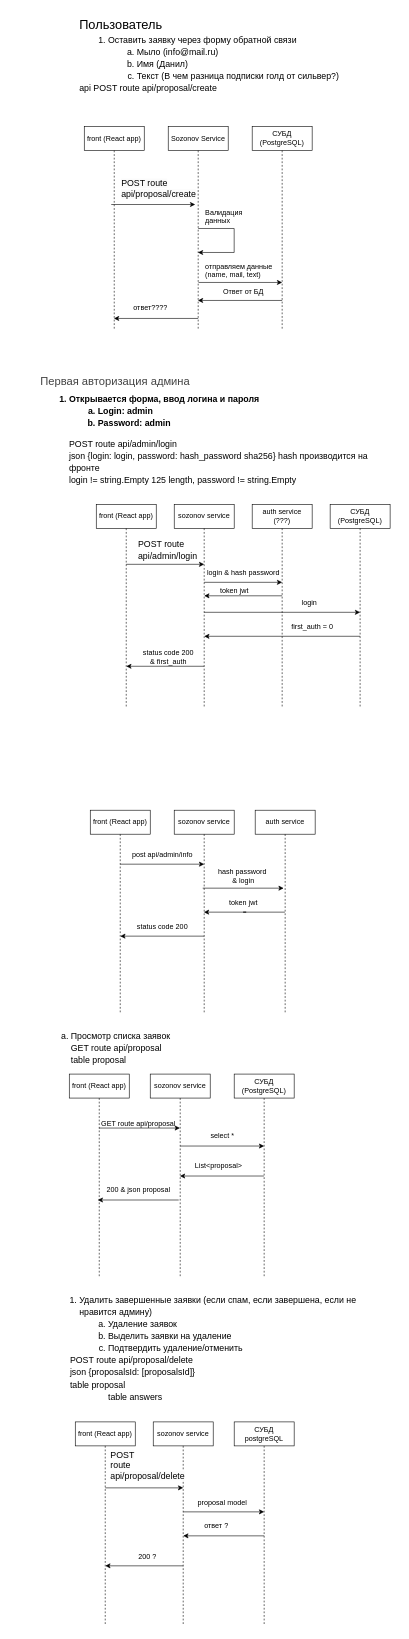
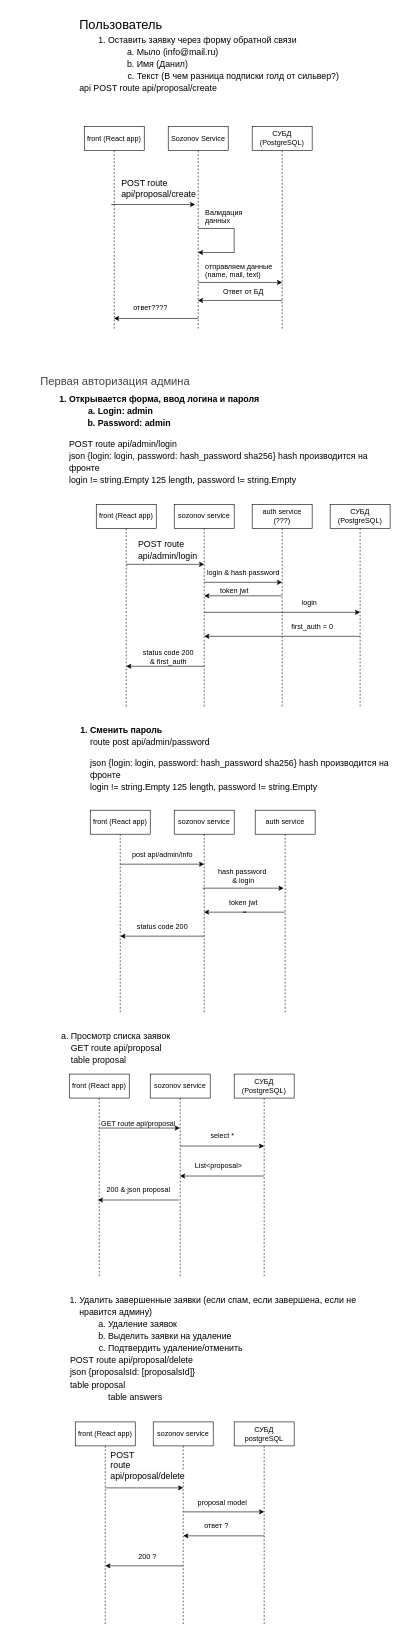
none -> (228, 765)
